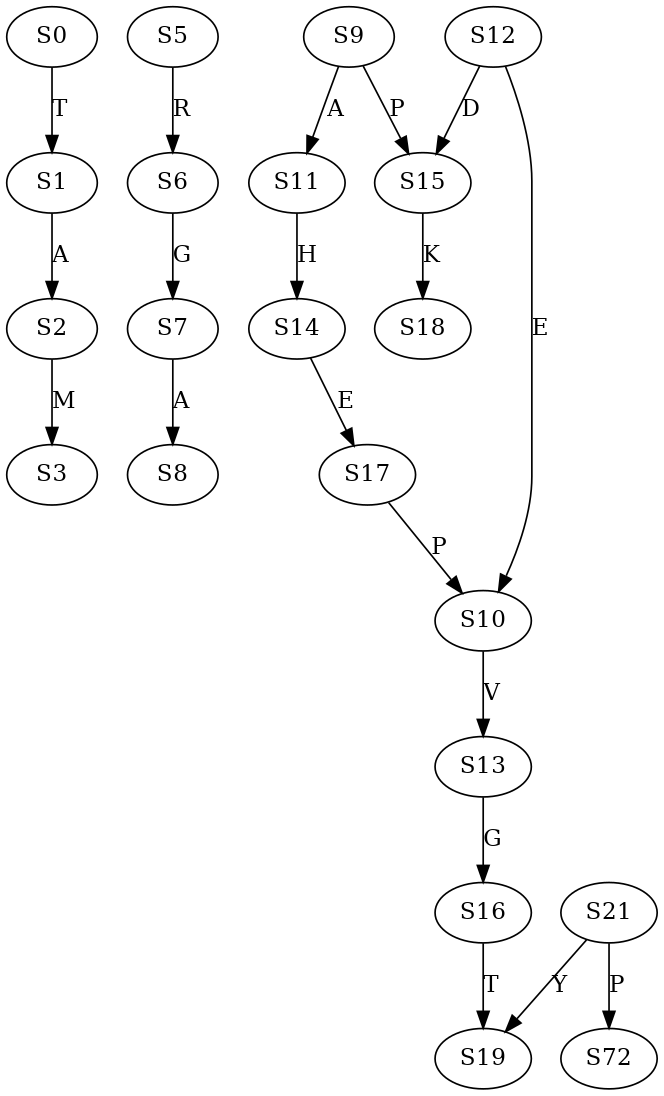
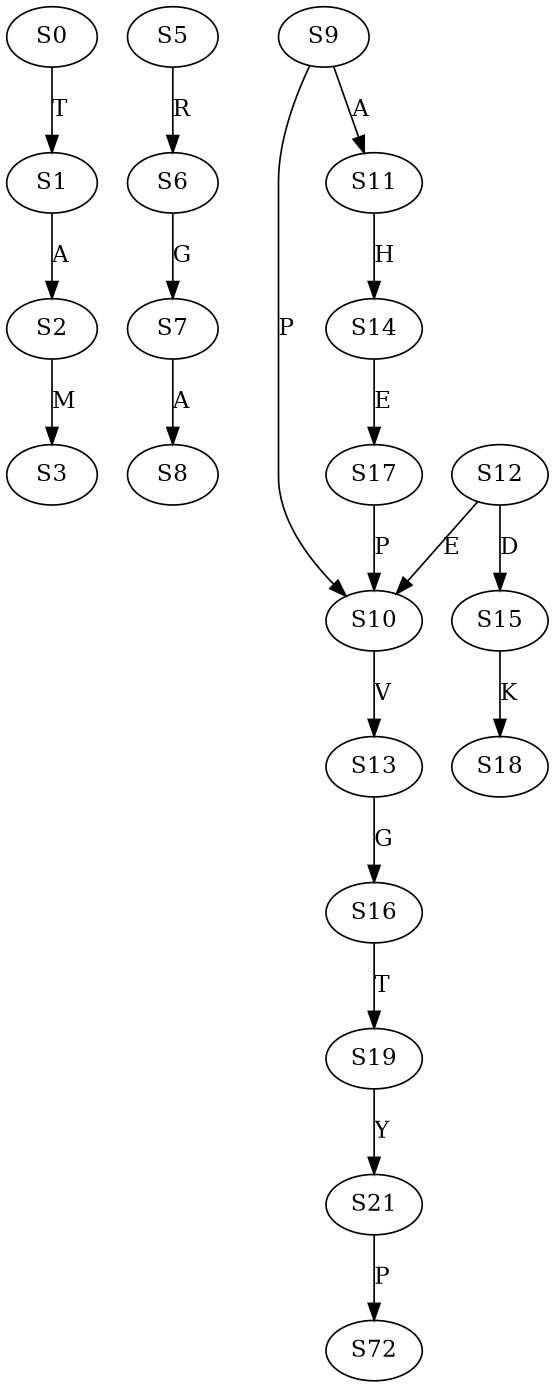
(382, 102) -> (279, 330)
(552, 979) -> (374, 1123)
